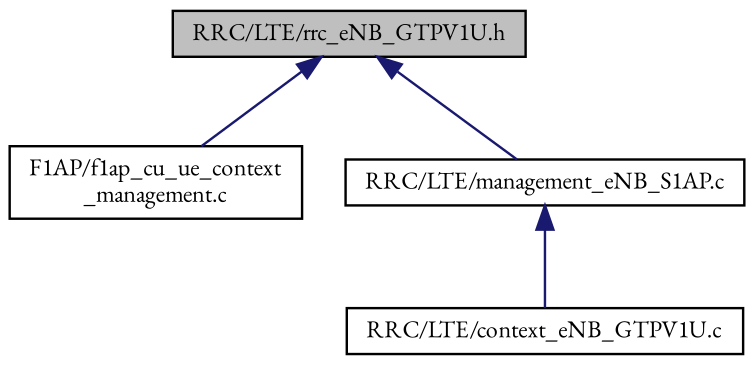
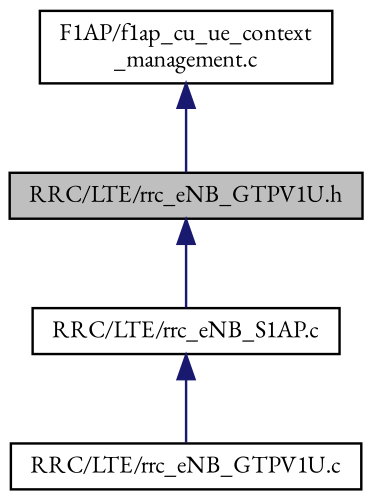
(252, 109) -> (186, 140)
(545, 182) -> (186, 331)
(545, 331) -> (186, 466)
